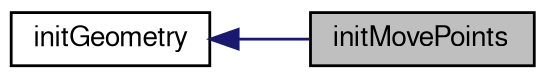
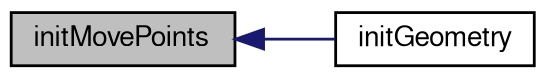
(274, 39) -> (300, 39)
